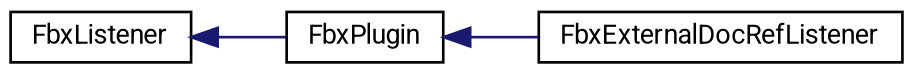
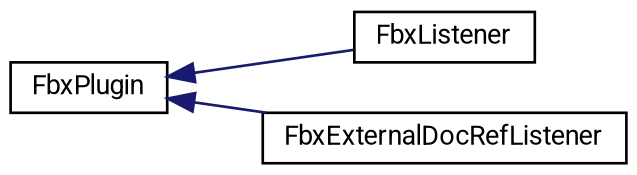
(252, 37) -> (274, 61)
